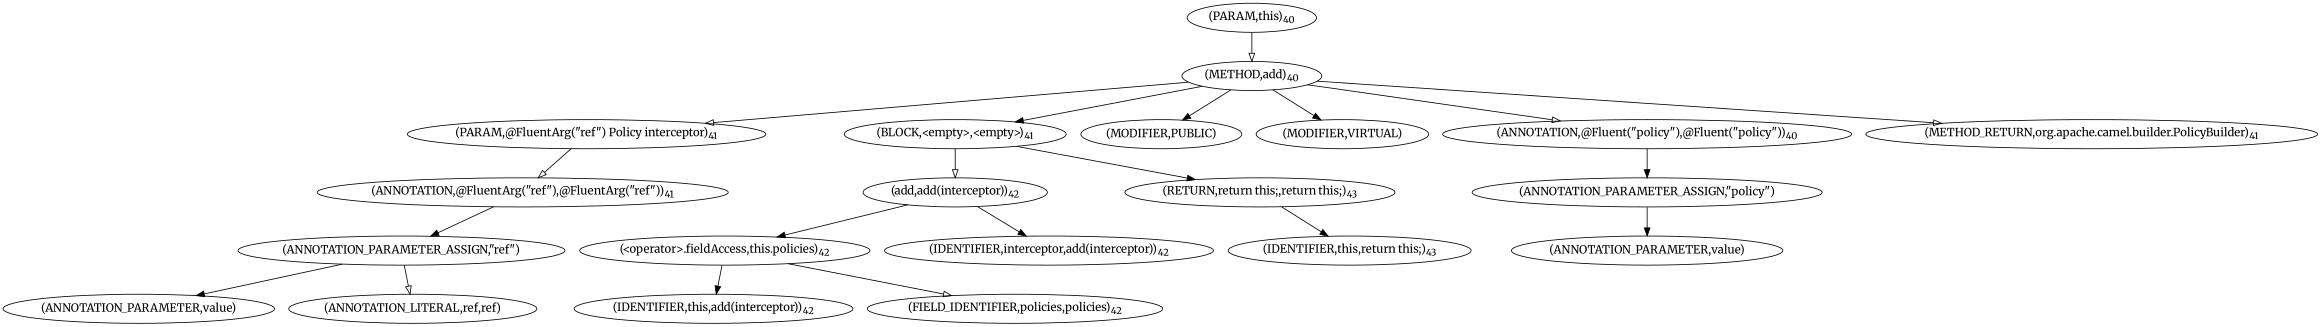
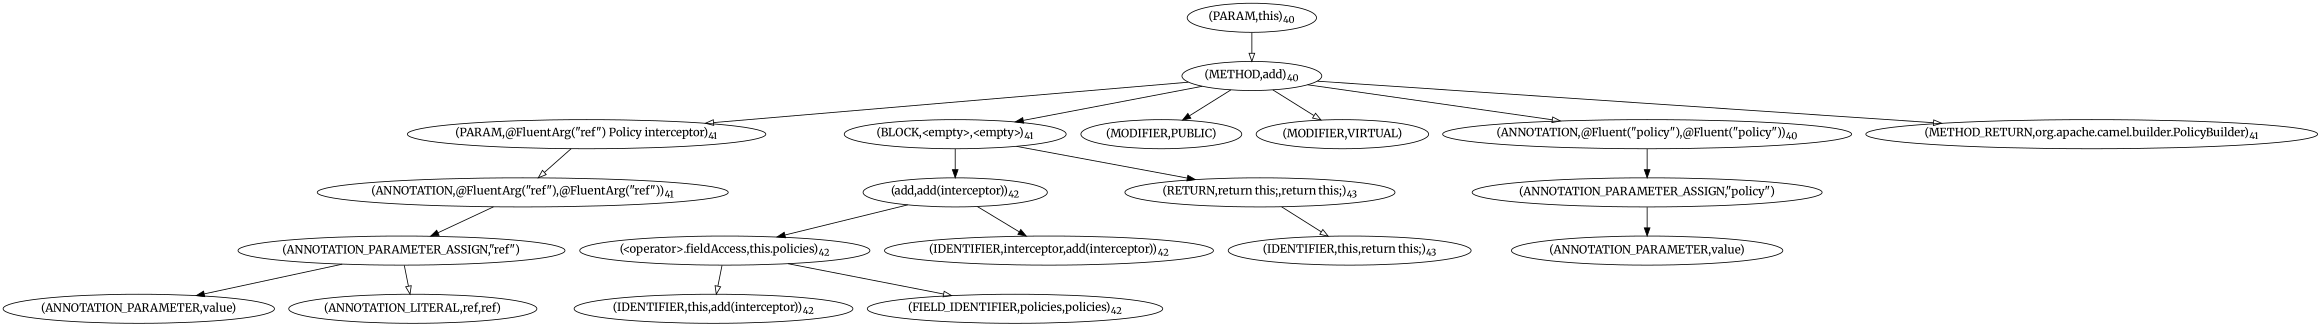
(1293, 103) -> (1293, 103)
(955, 159) -> (955, 159)
(1301, 219) -> (1301, 219)
(720, 276) -> (720, 276)
